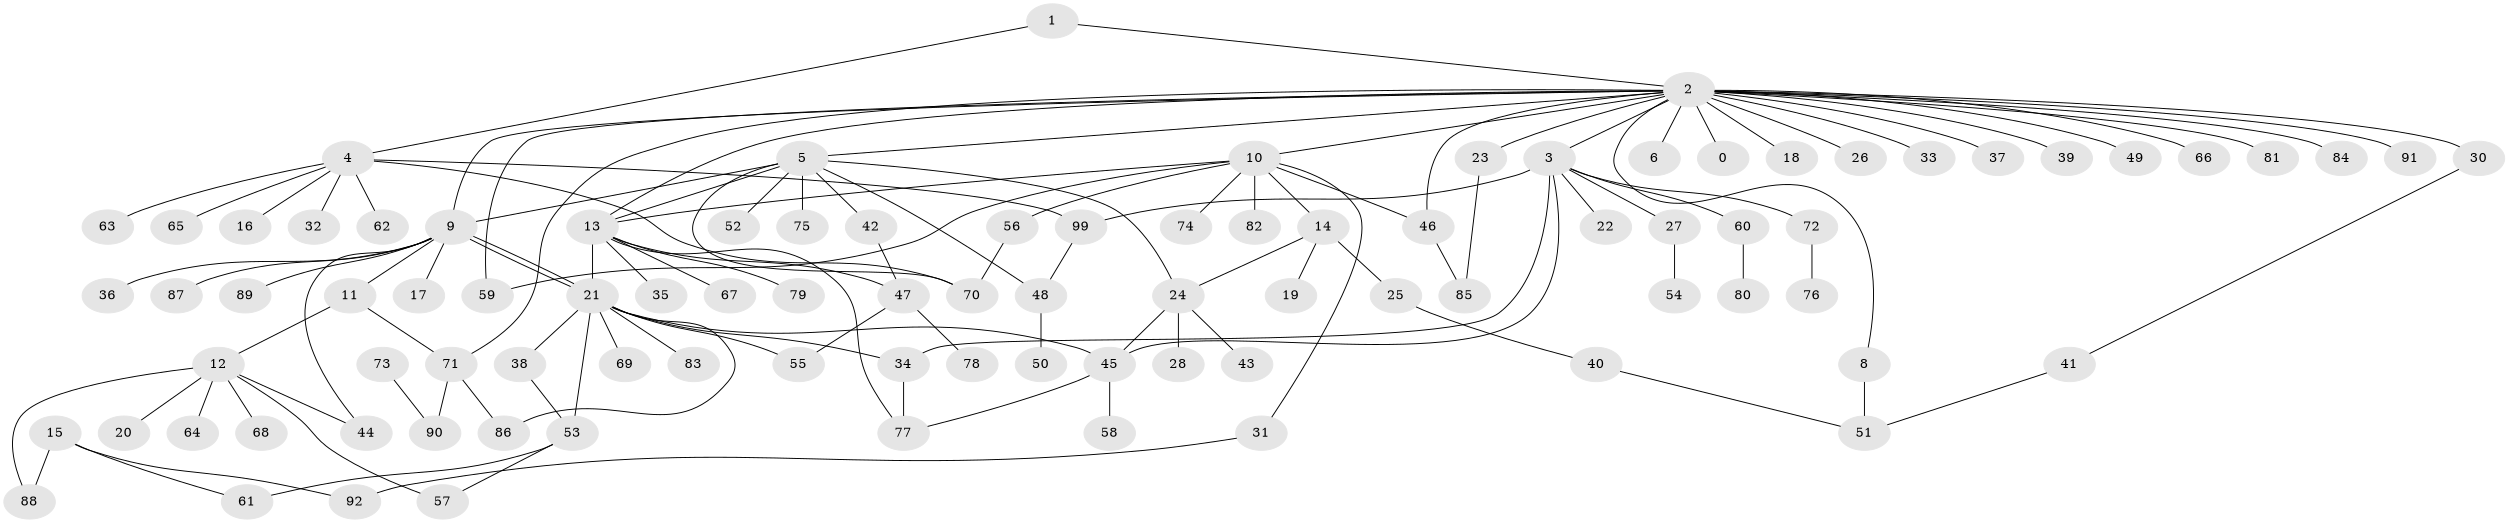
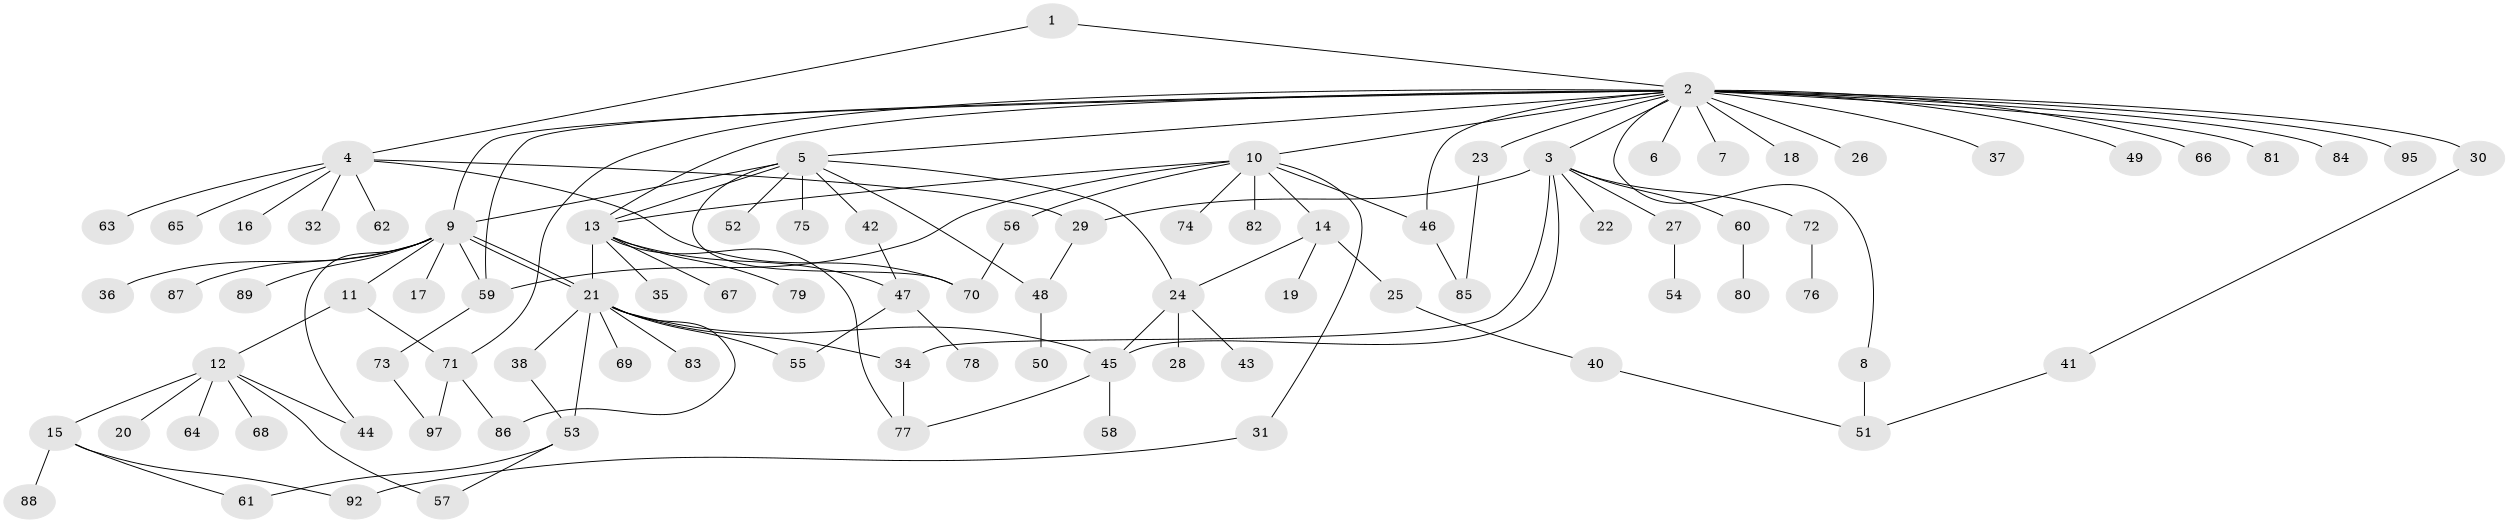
(1723, 158) -> (1723, 158)
(1929, 158) -> none
(2067, 158) -> none
(2410, 158) -> (2410, 158)
(1081, 227) -> (1081, 227)
none -> (469, 261)
none -> (435, 330)
(69, 392) -> (136, 397)
(435, 433) -> (435, 433)
